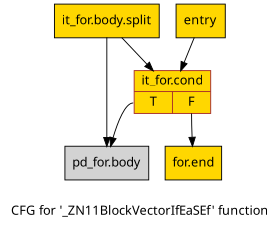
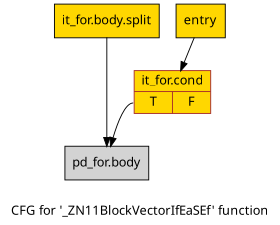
(134, 51) -> none
(193, 163) -> none
